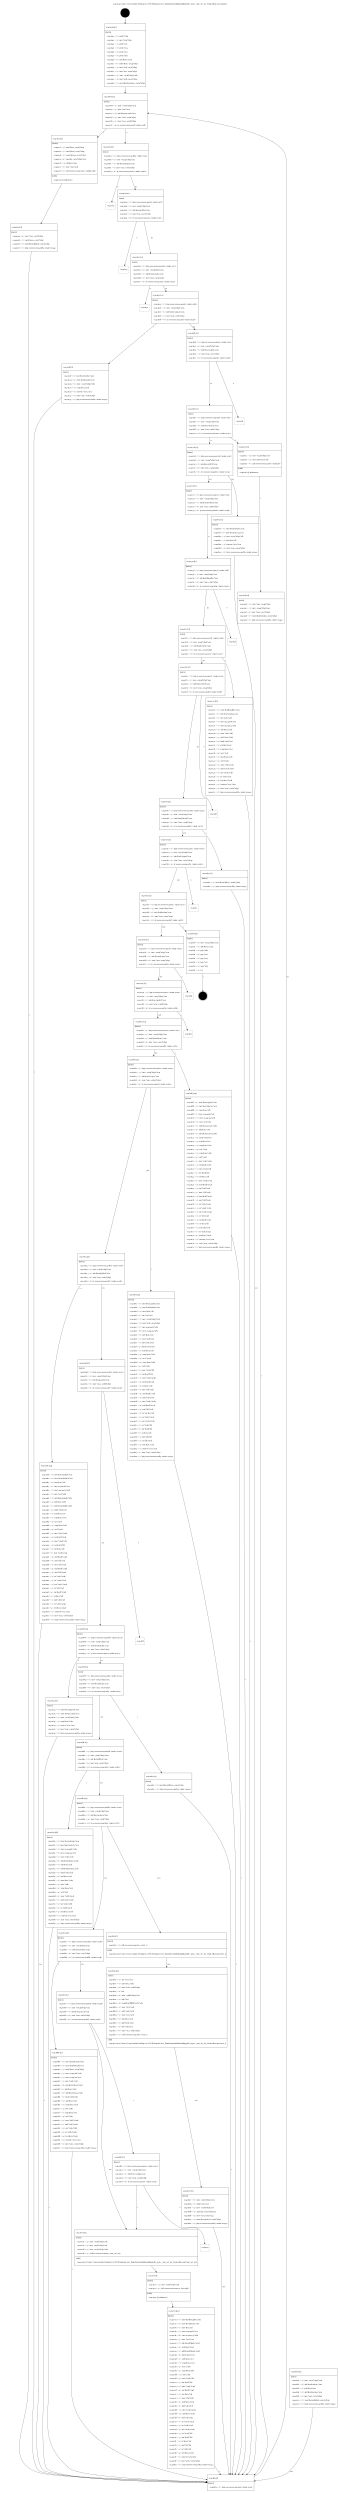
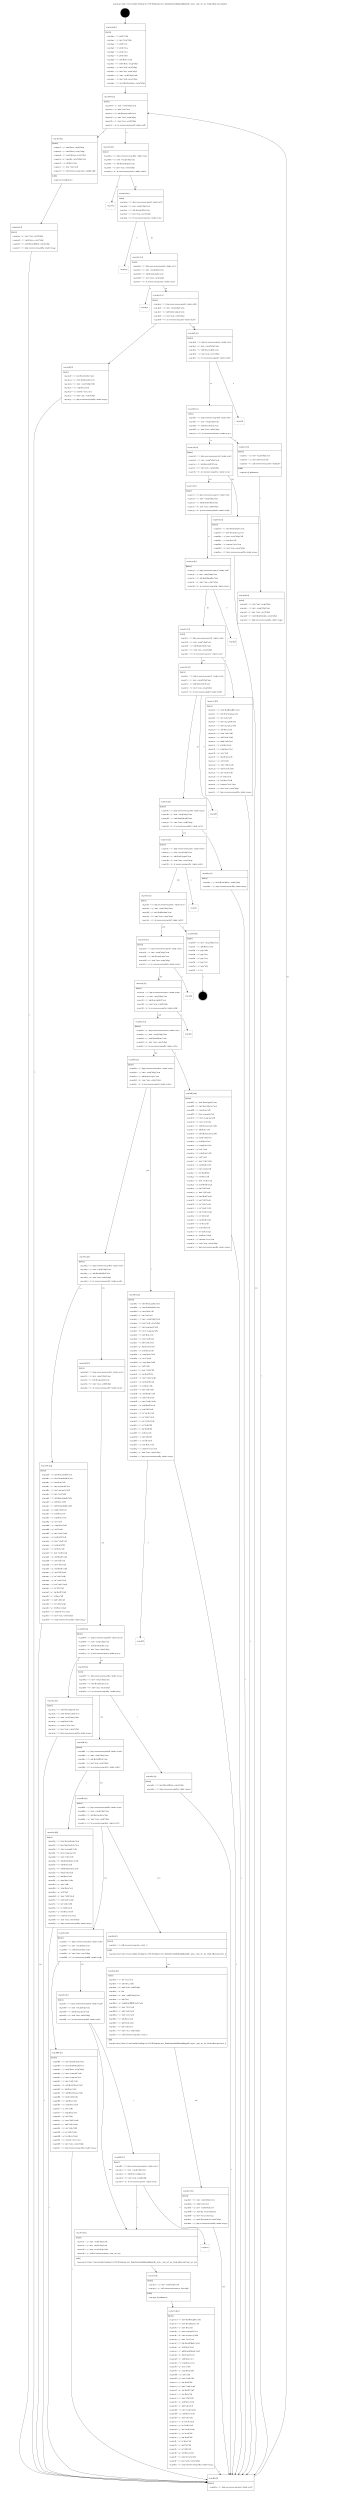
(121, 1514) -> (144, 1548)
(313, 2388) -> none
